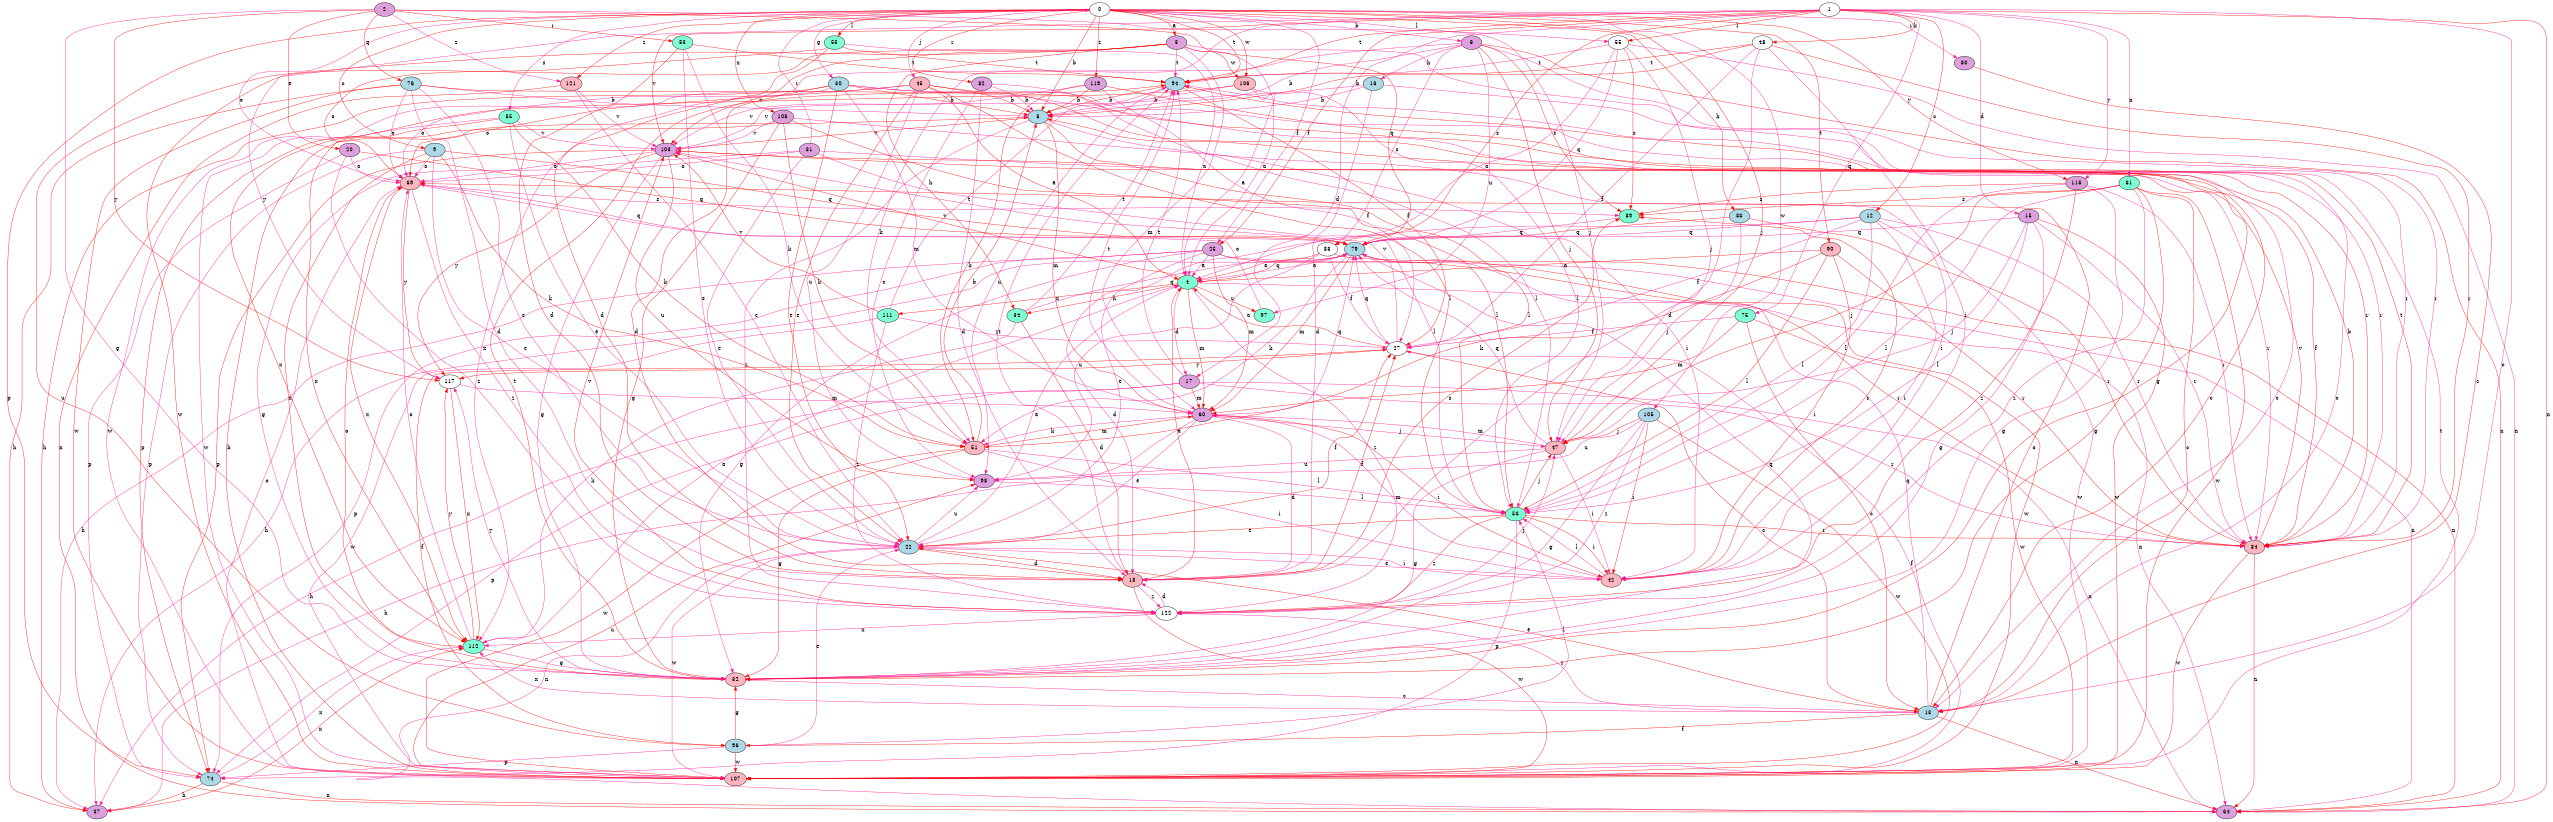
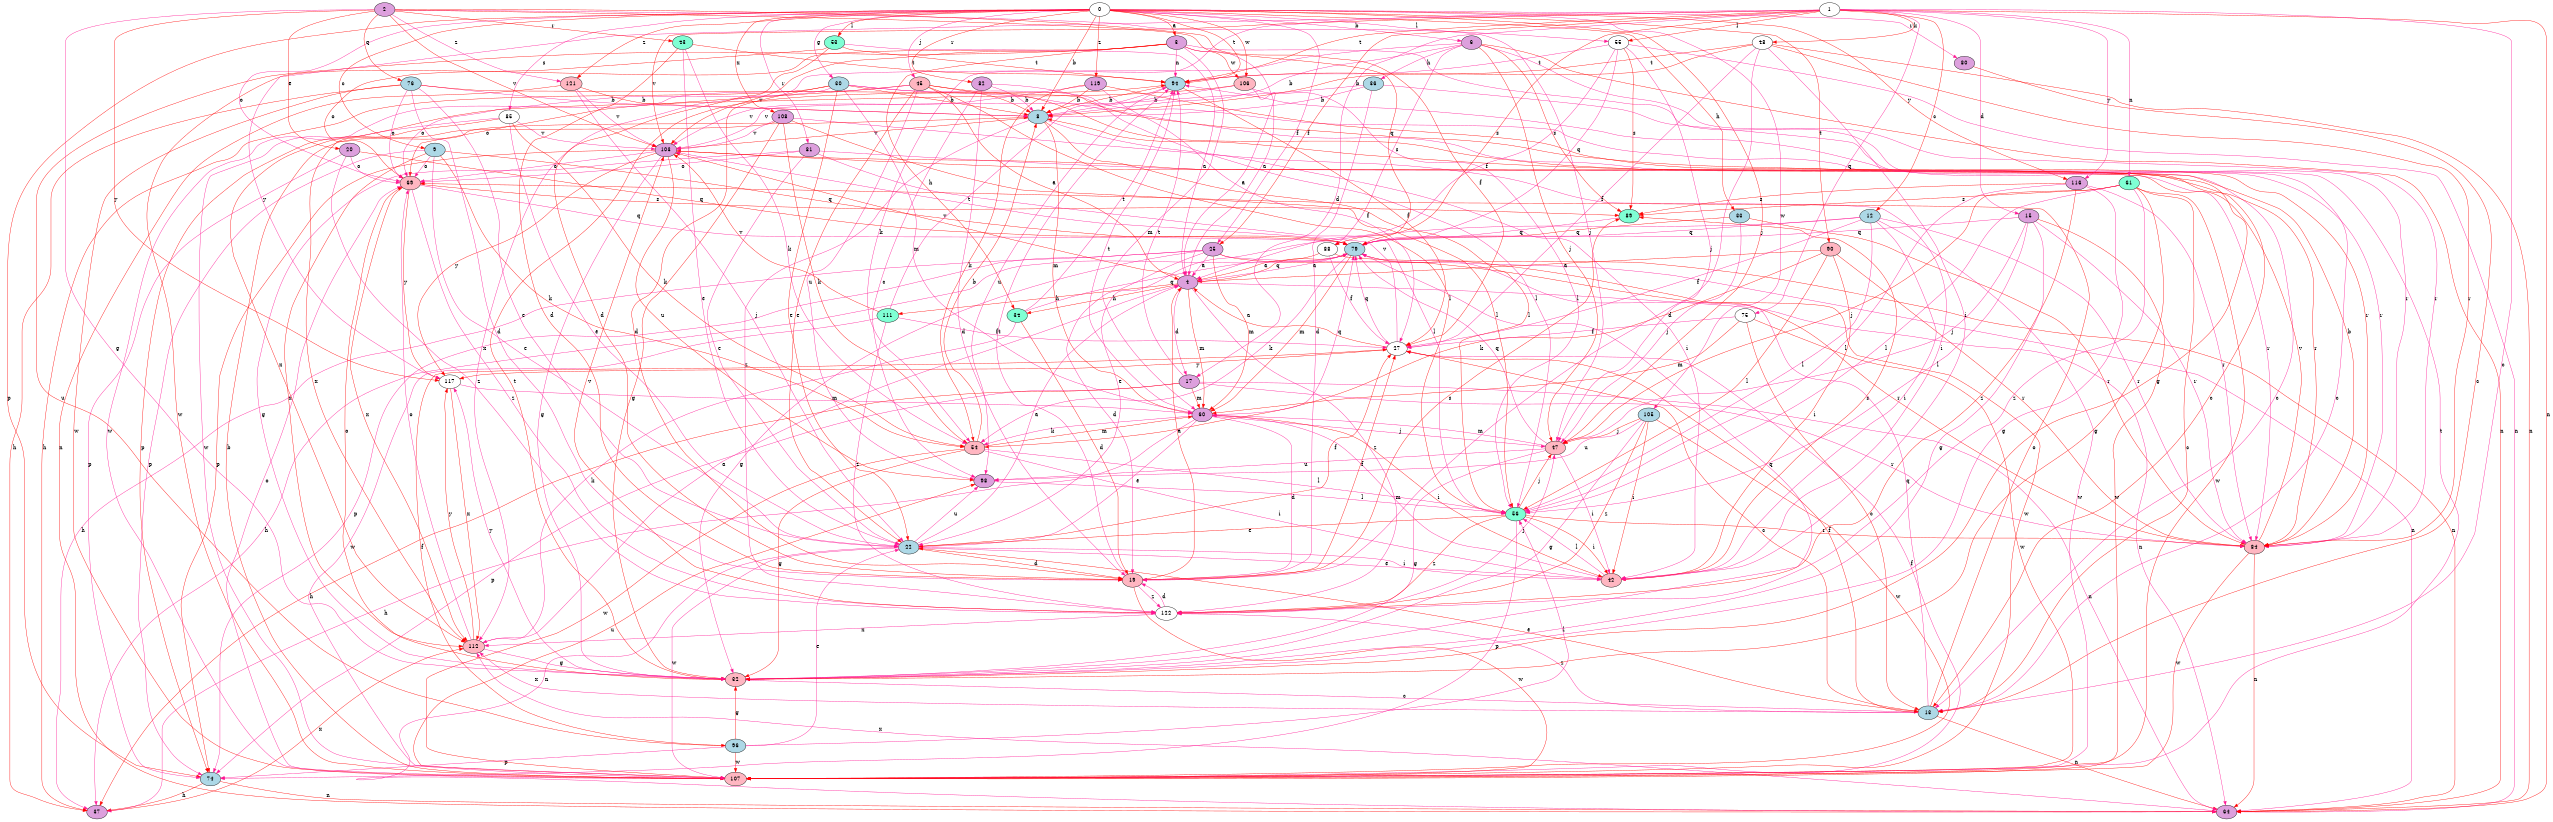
(826, 22) -> (764, 28)
none -> (1208, 39)
(683, 43) -> (683, 43)
(1178, 63) -> (1178, 63)
(1373, 84) -> (1373, 84)
none -> (508, 88)
none -> (801, 110)
(509, 117) -> (509, 117)
(1838, 159) -> none
(1487, 166) -> (1487, 166)
(1017, 209) -> (1017, 209)
none -> (2523, 260)
(1188, 282) -> (1188, 282)
(1058, 299) -> (1058, 299)
(757, 315) -> (757, 315)
(1264, 315) -> none
(1745, 315) -> (1745, 315)
(997, 332) -> (997, 332)
(1131, 335) -> none
(2316, 349) -> (2316, 349)
(975, 448) -> (975, 448)
(586, 471) -> (586, 471)
(1133, 580) -> (1133, 580)
(1457, 594) -> (1457, 594)
(474, 647) -> (474, 647)
(332, 696) -> (1338, 750)
(1334, 738) -> (1737, 451)
